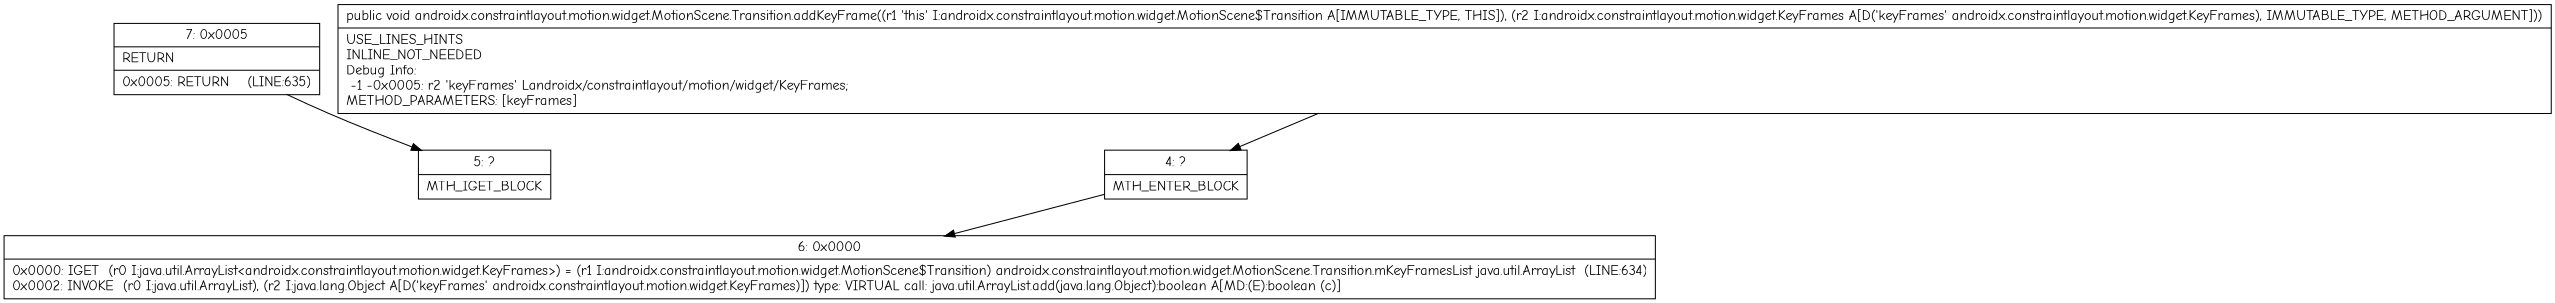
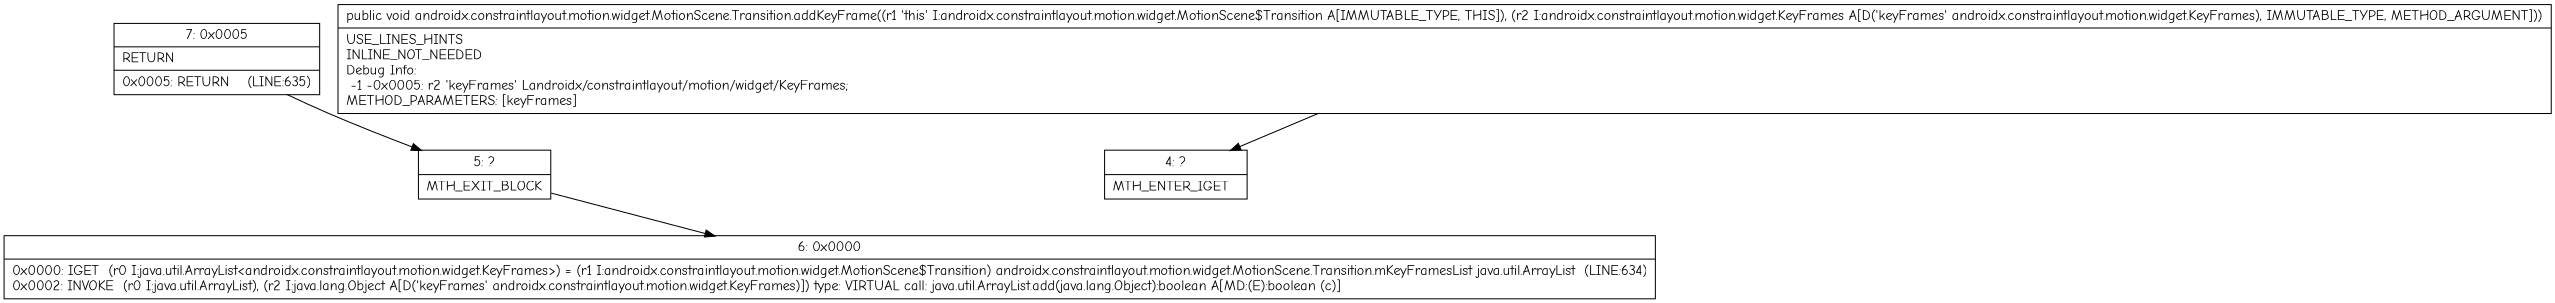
(485, 186) -> (485, 186)
(1176, 186) -> (1171, 186)
(1030, 214) -> (628, 213)
